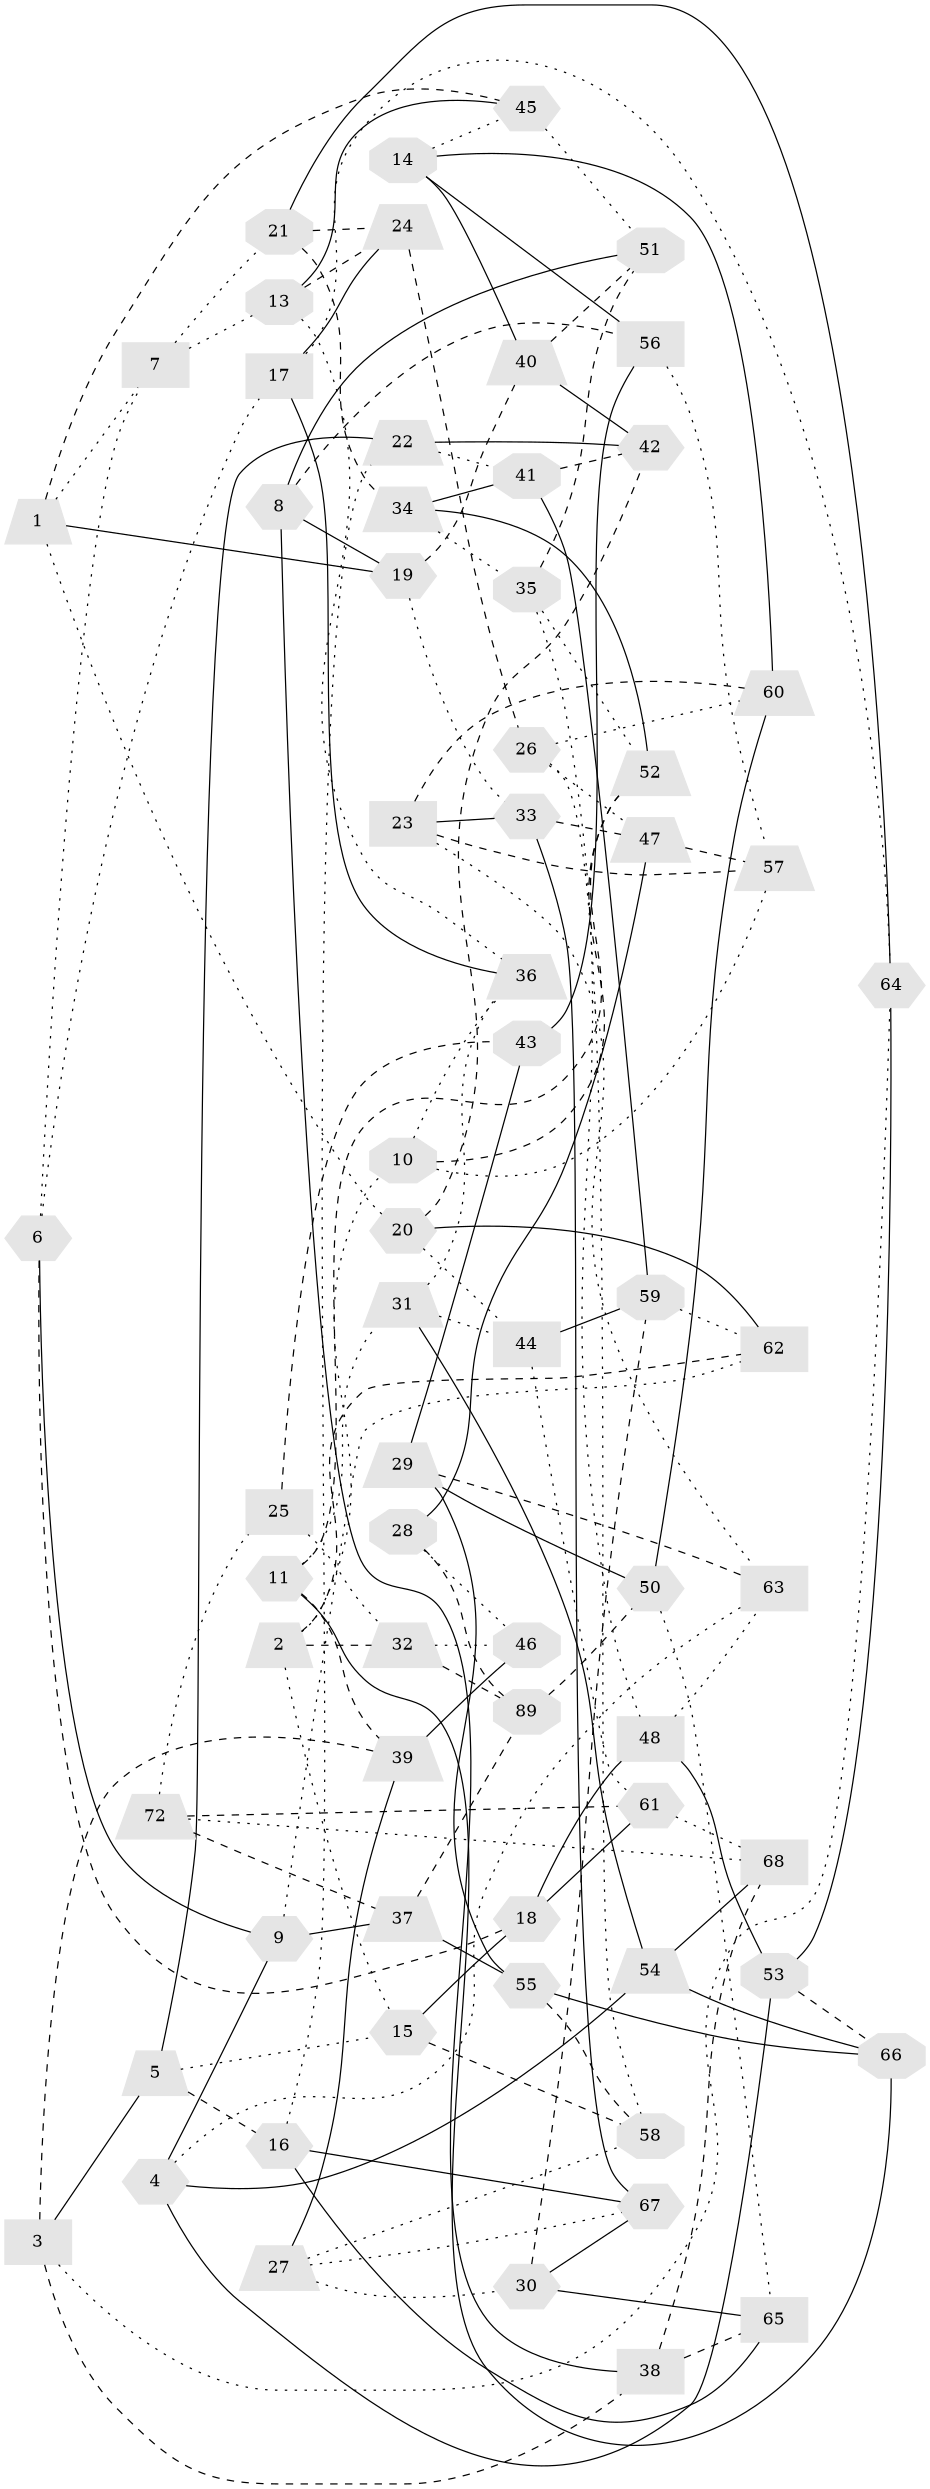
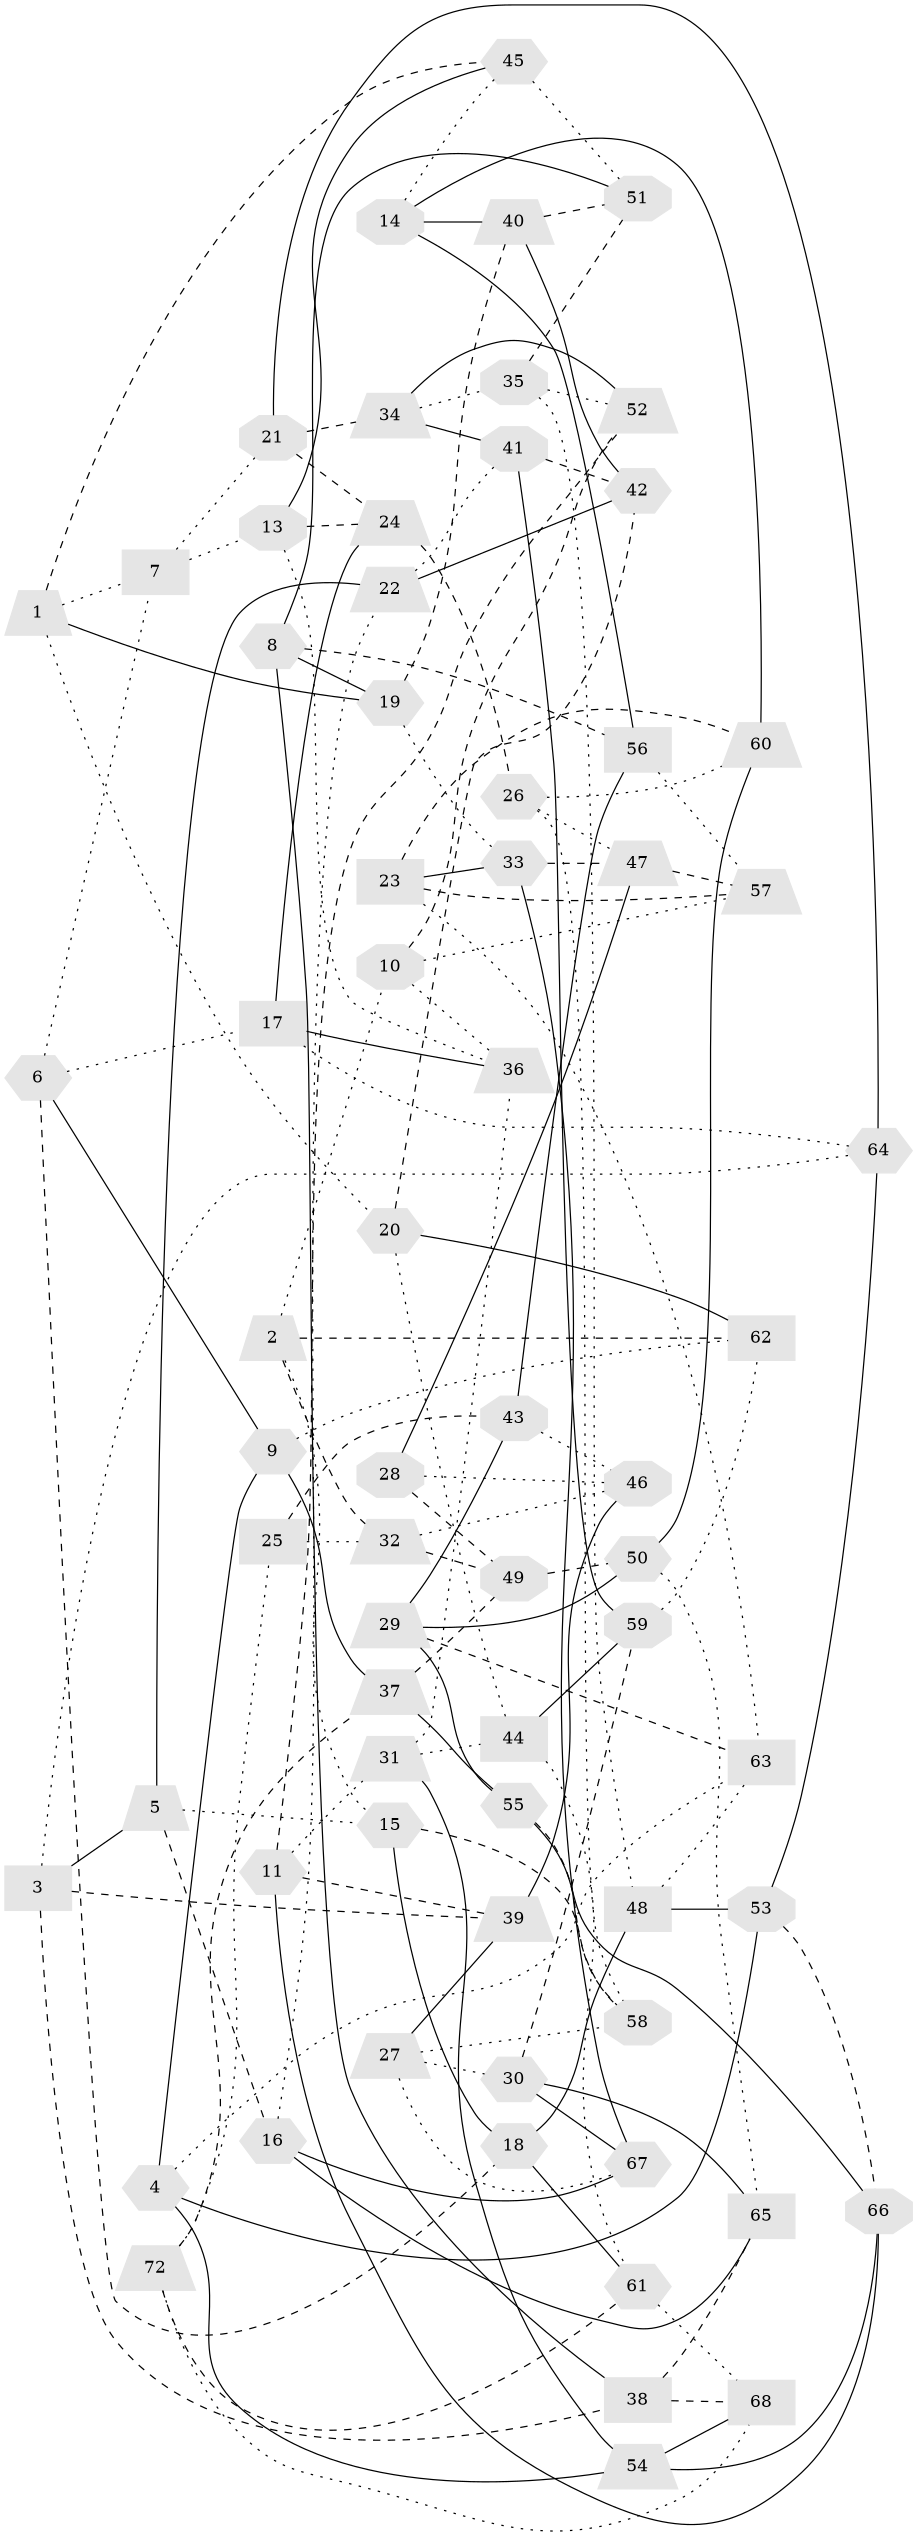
none -> (562, 1444)
(527, 1712) -> (514, 1579)
